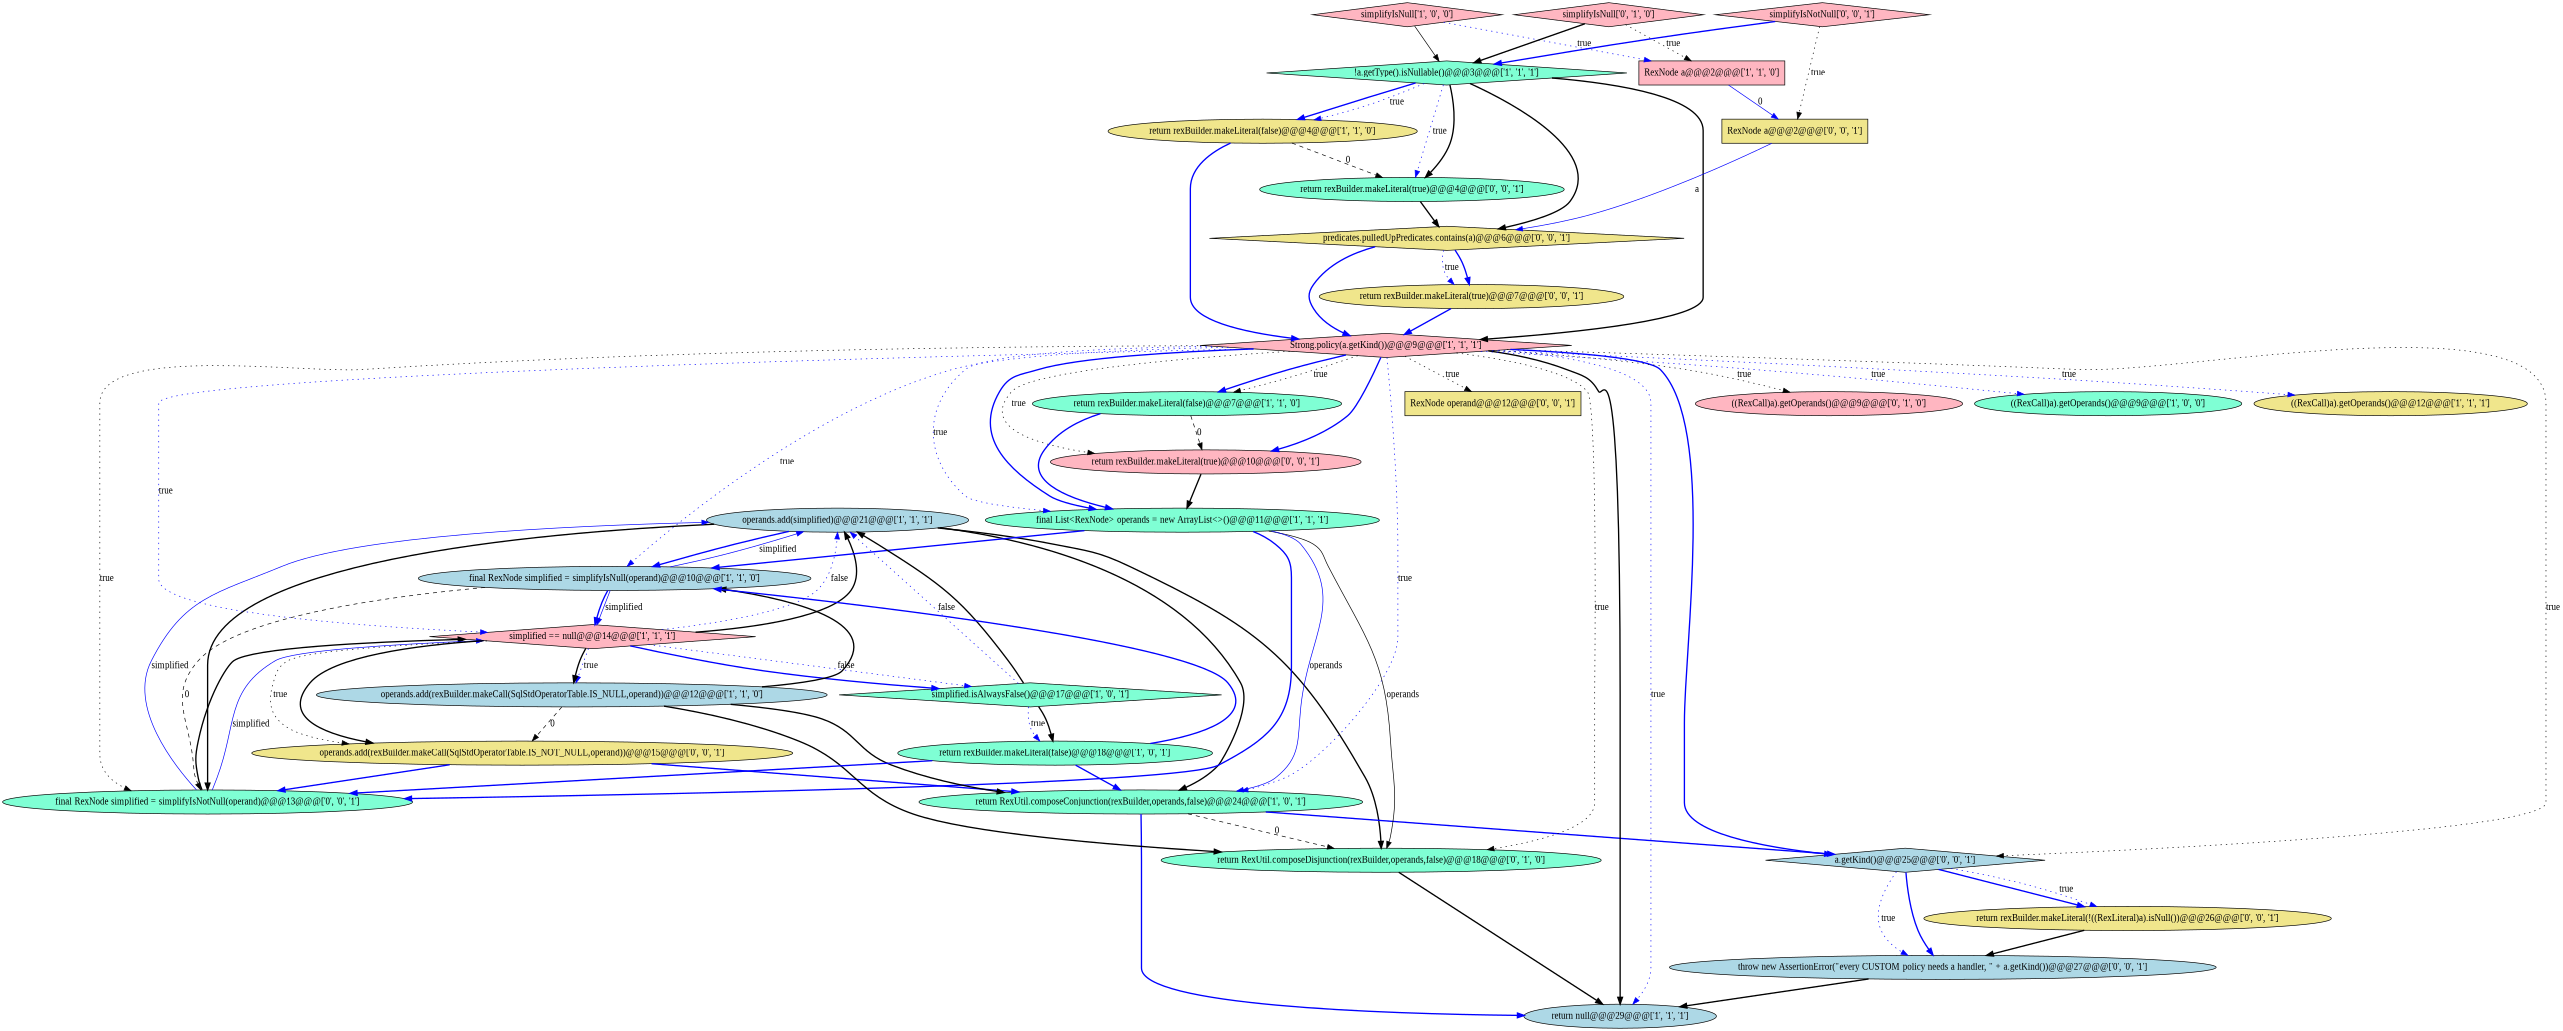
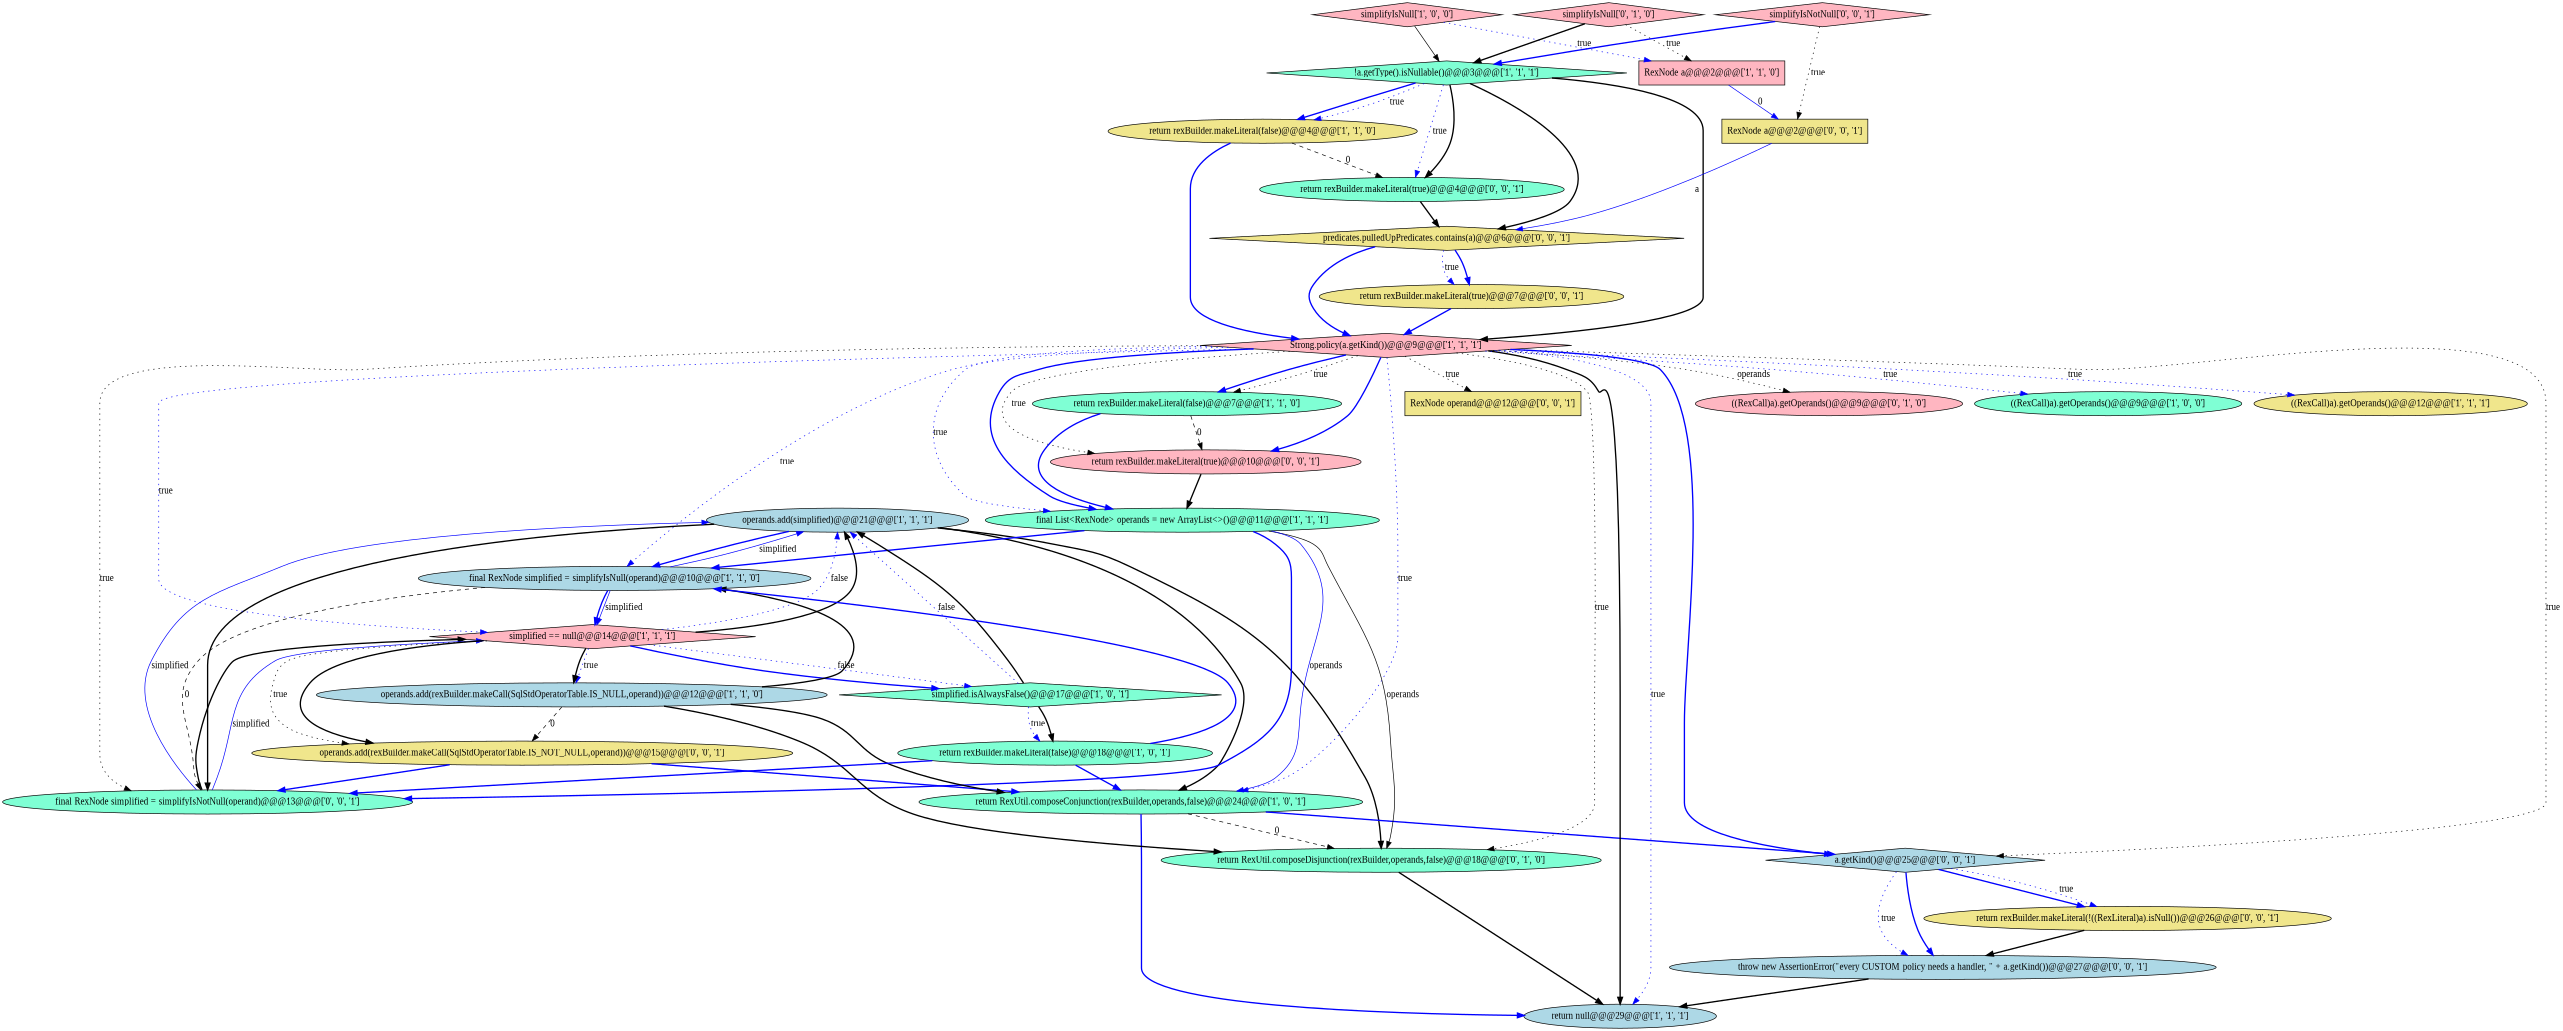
(1745, 375) -> (1754, 375)
